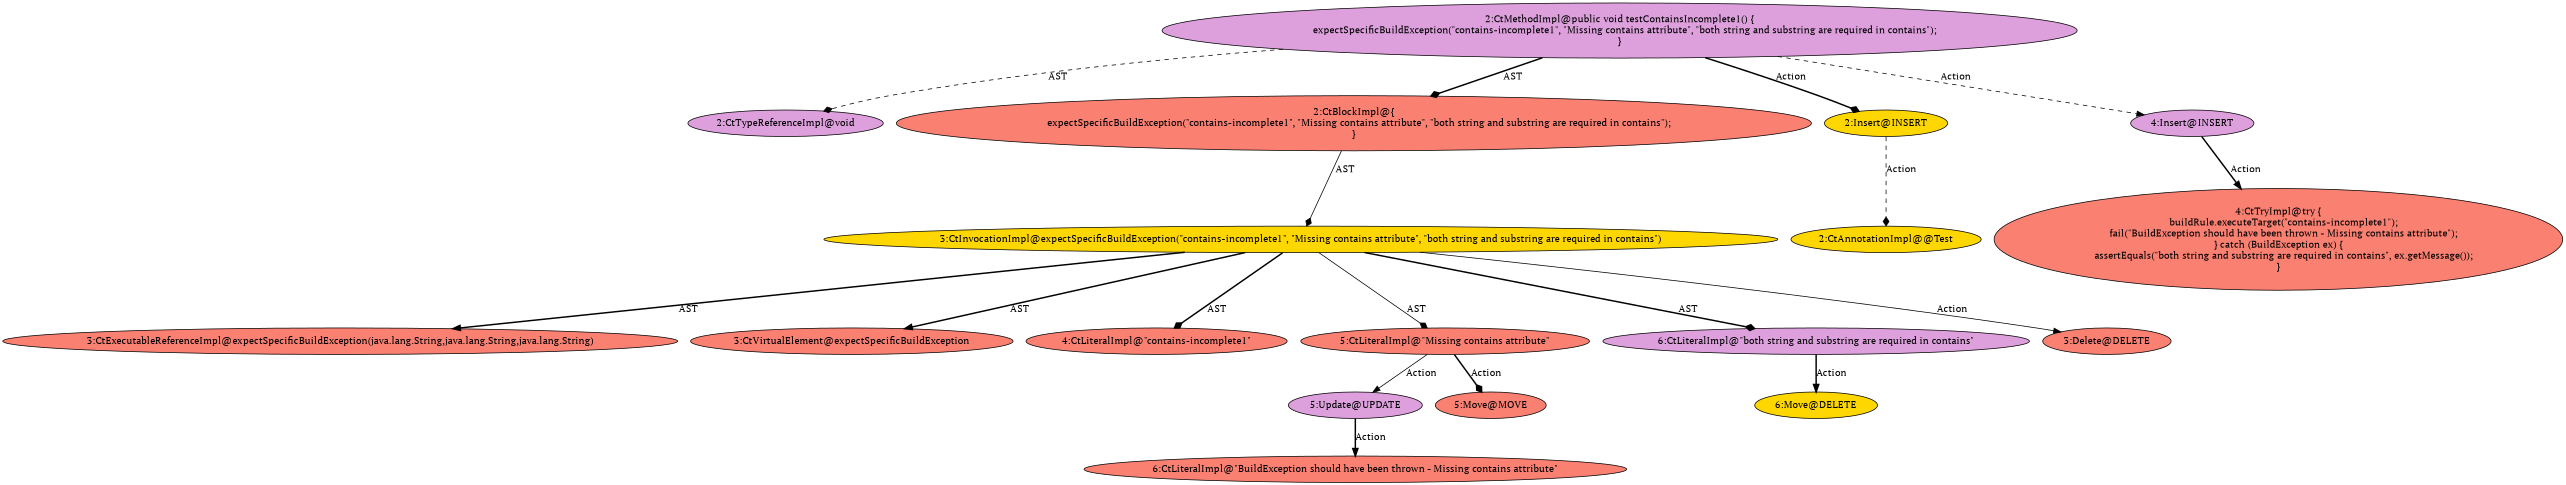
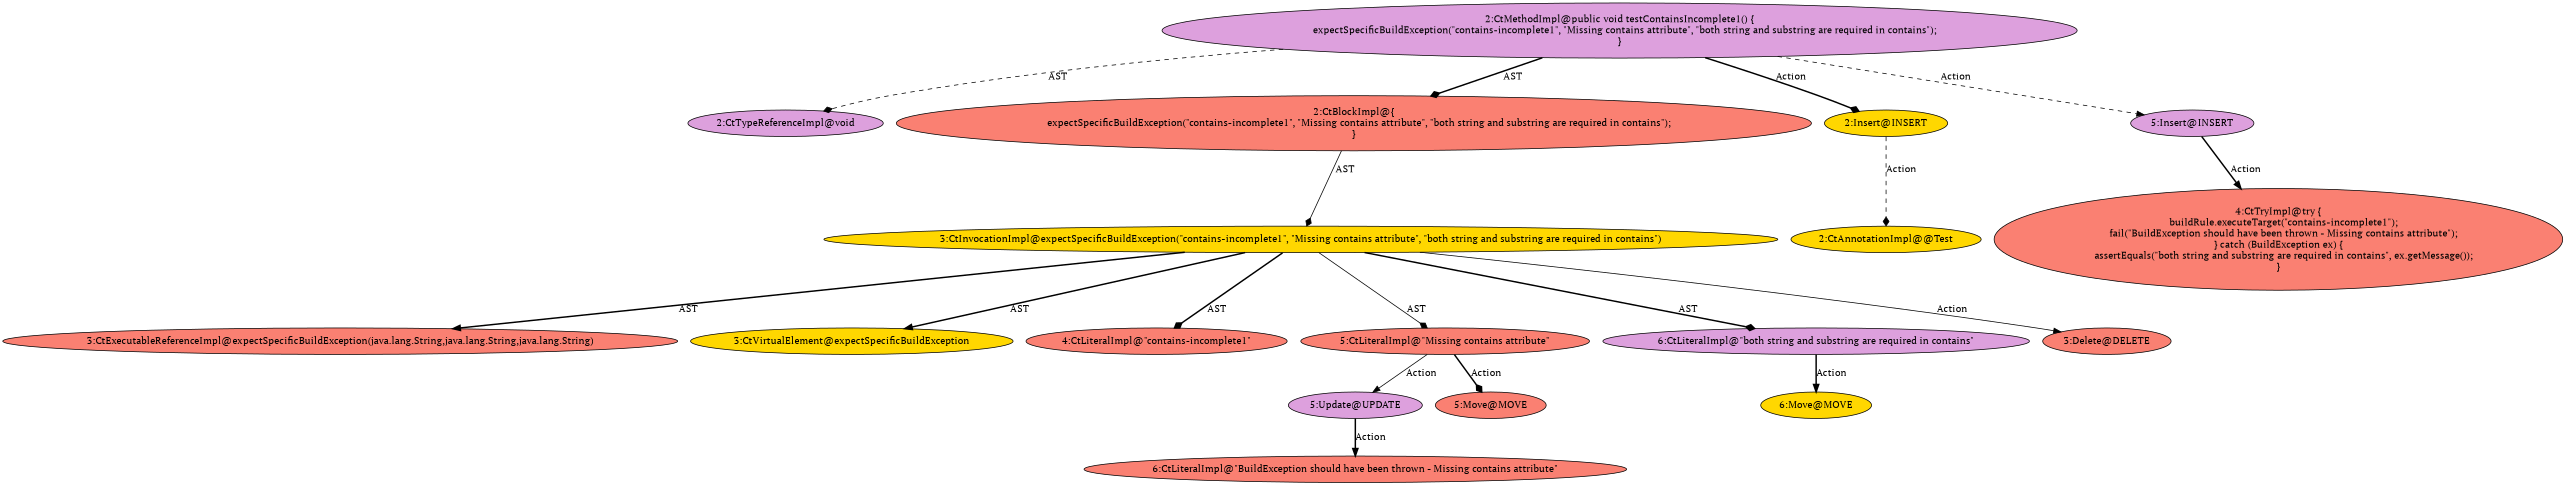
(2192, 123) -> (2192, 123)
(852, 341) -> (852, 341)
(1816, 405) -> (1816, 405)
